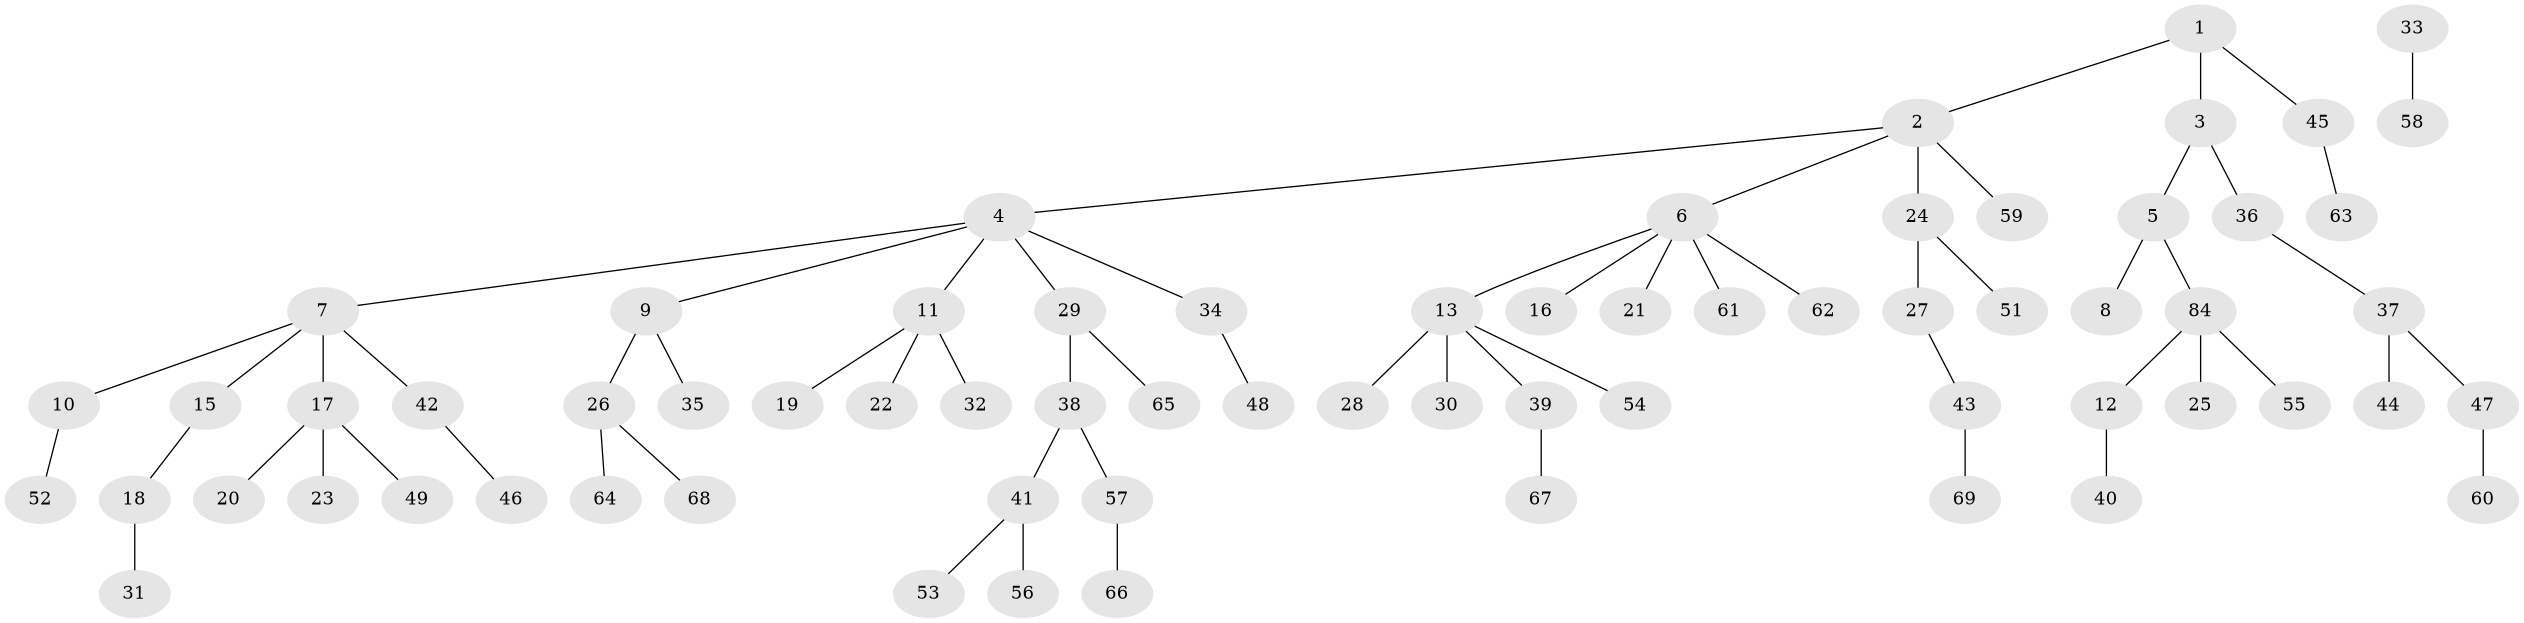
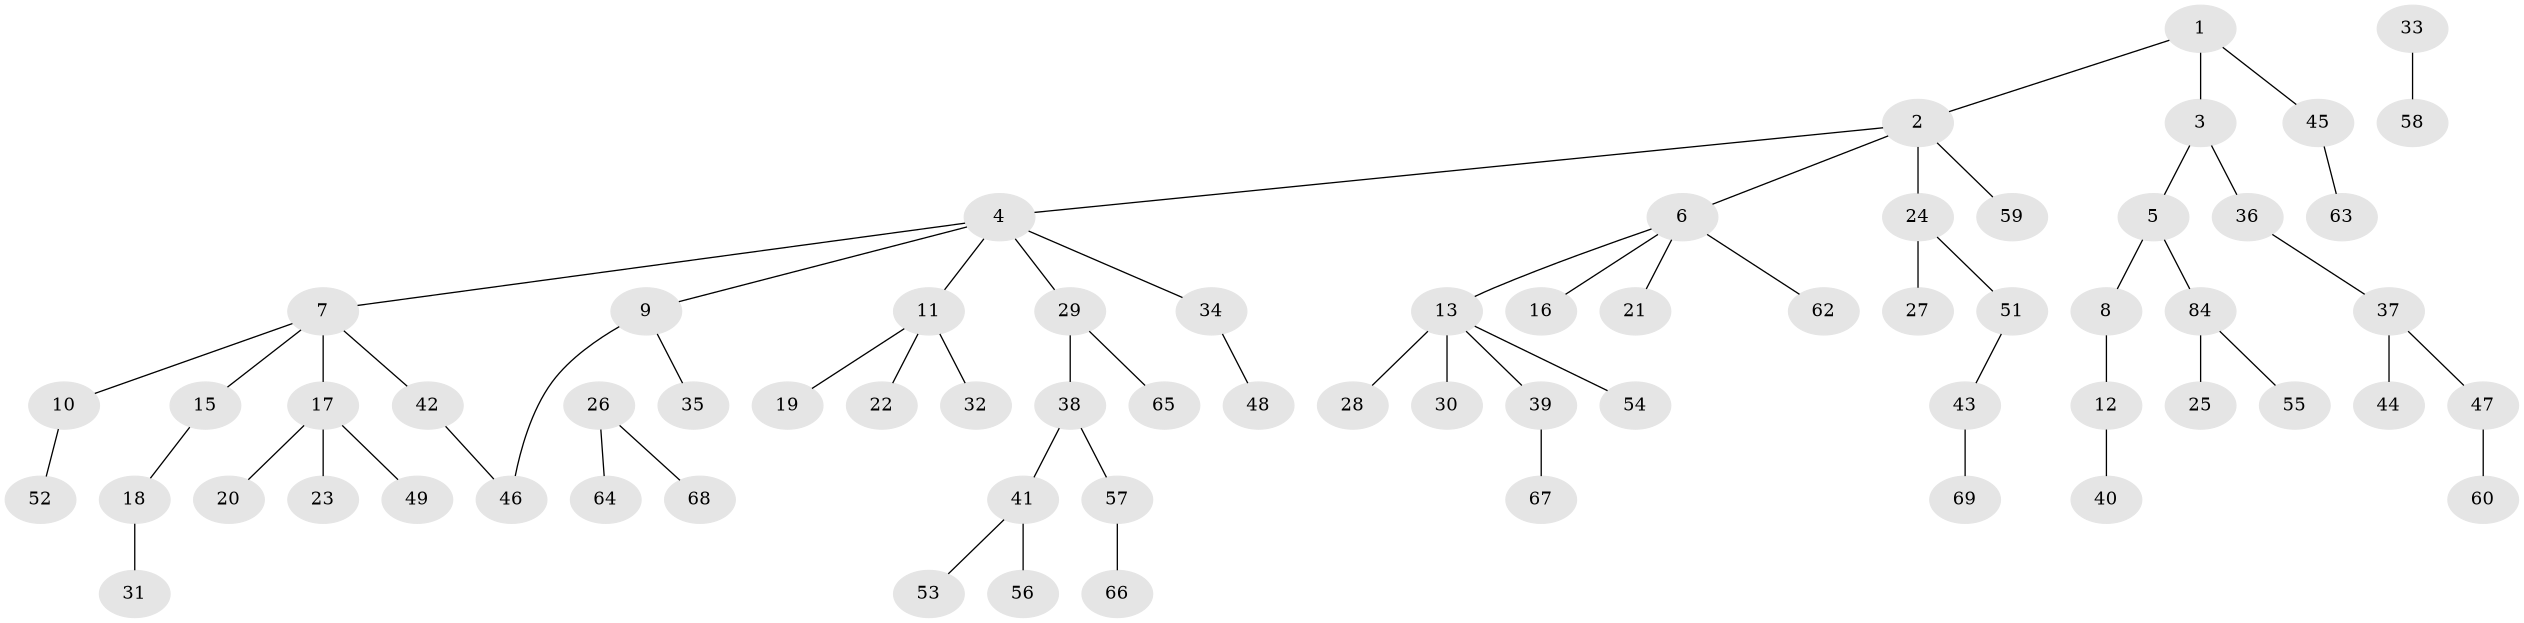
(1730, 311) -> none
(2154, 358) -> (2106, 359)
(623, 359) -> (548, 388)
(1942, 359) -> (1989, 359)
